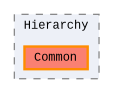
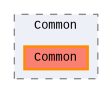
(57, 26) -> (56, 26)
